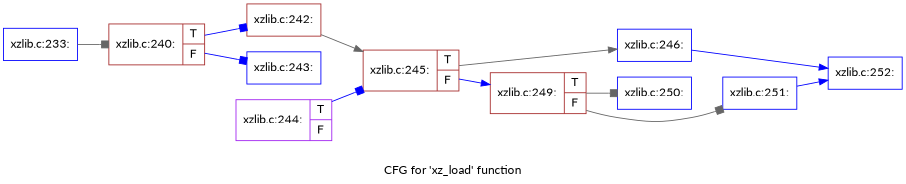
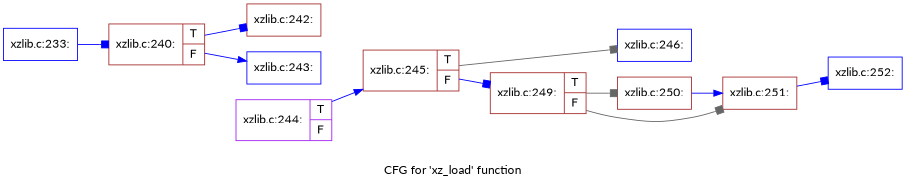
(338, 41) -> none
(89, 44) -> (89, 44)
(221, 56) -> (221, 56)
(534, 58) -> (534, 58)
(755, 59) -> none
(470, 81) -> (470, 81)
(808, 84) -> (808, 84)
(654, 93) -> (654, 93)
none -> (703, 93)
(760, 93) -> (760, 93)
(343, 97) -> (343, 97)
